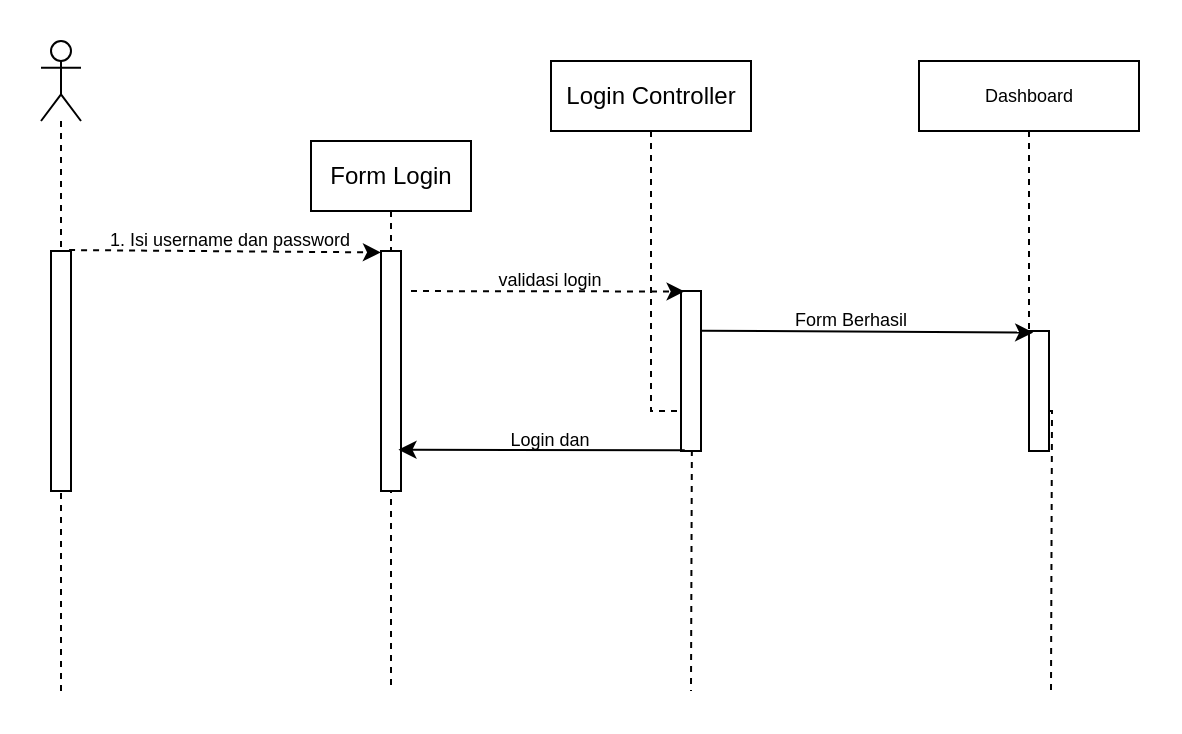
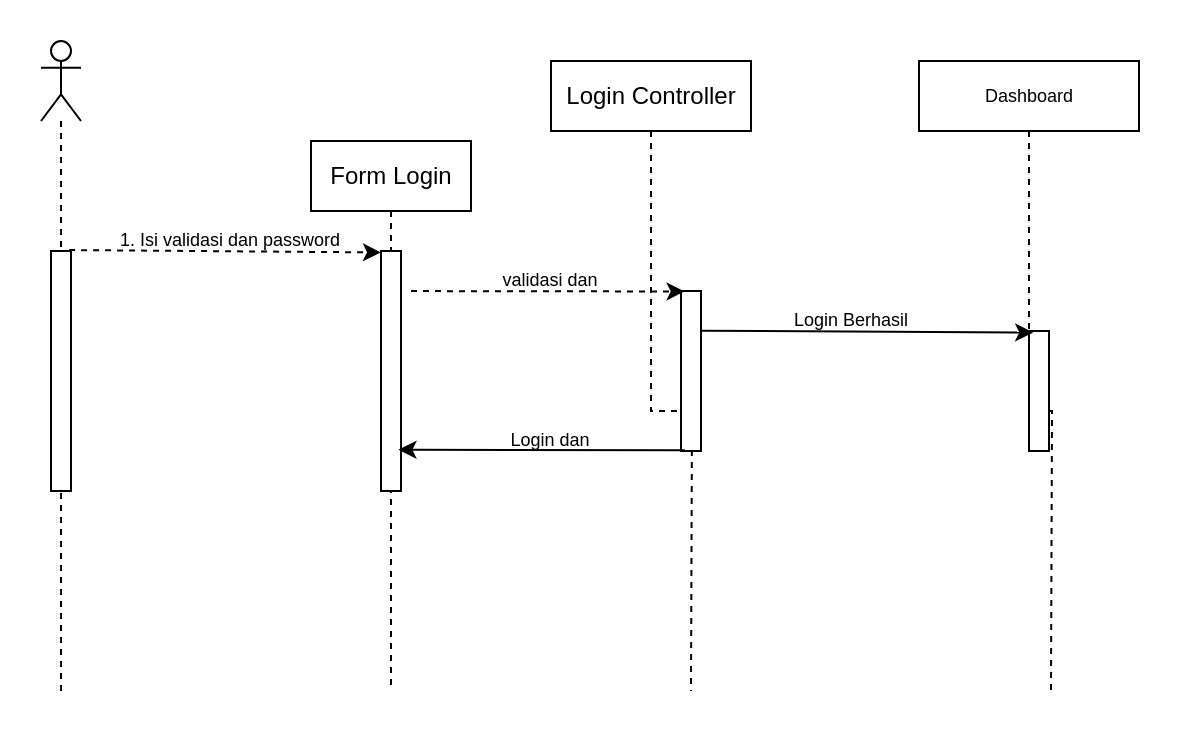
(231, 241) -> (231, 241)
(551, 281) -> (551, 281)
(852, 321) -> (852, 321)
